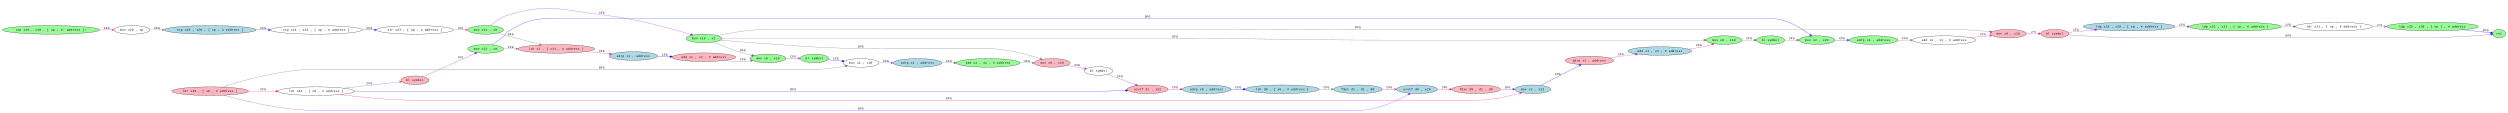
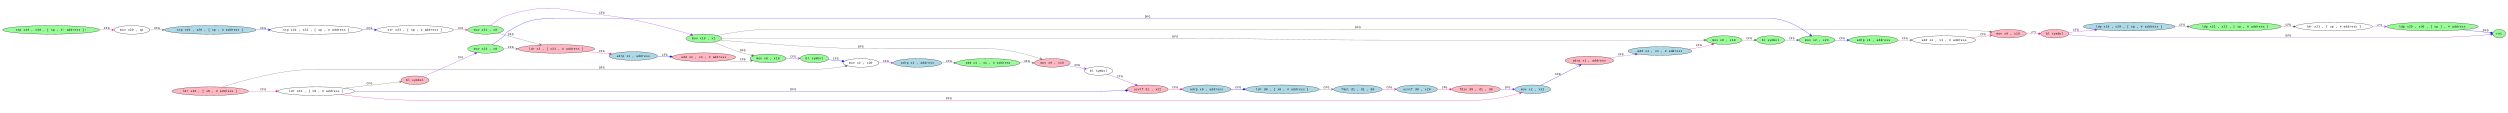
(816, 110) -> none
